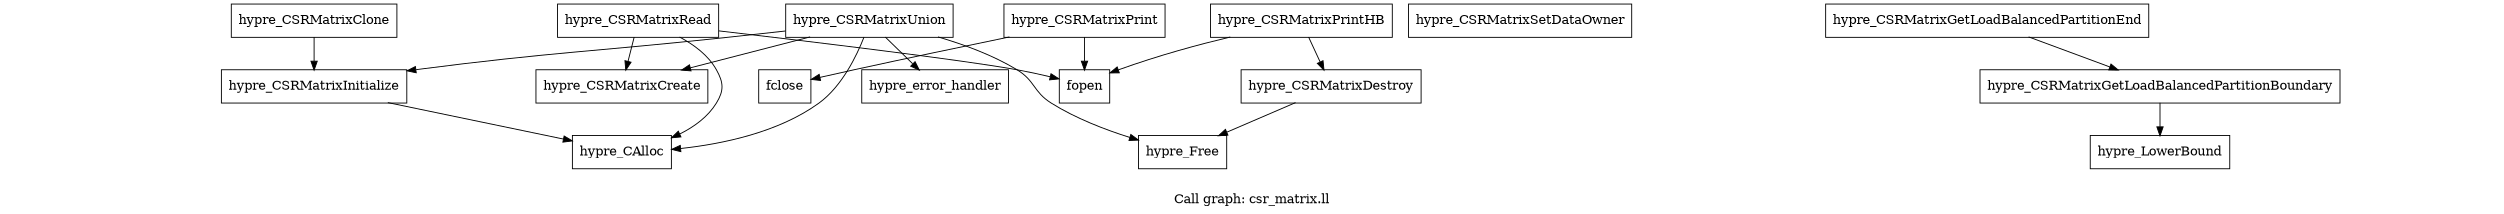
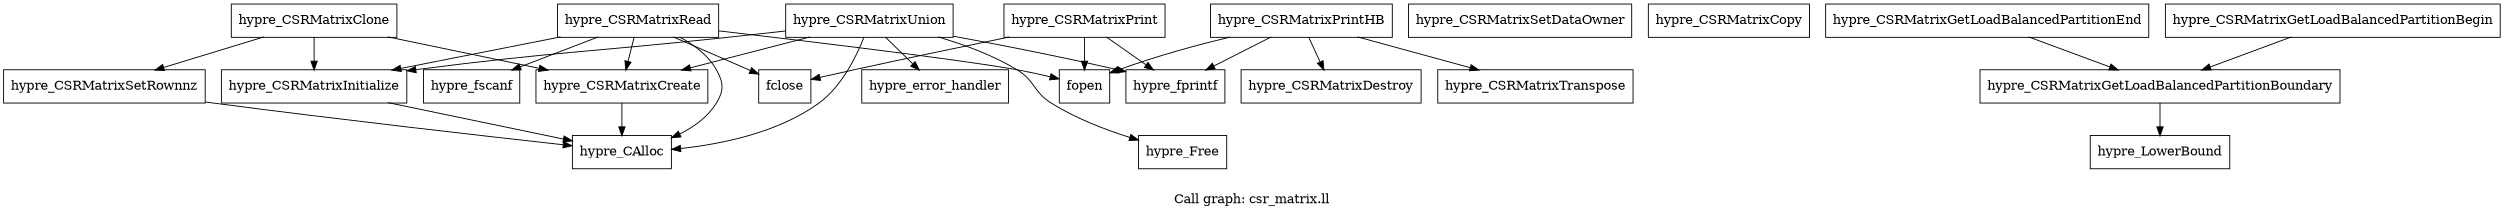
none -> (1729, 21)
none -> (2333, 21)
none -> (456, 51)
none -> (489, 51)
none -> (712, 54)
none -> (104, 86)
none -> (472, 86)
none -> (1175, 86)
none -> (1535, 86)
none -> (622, 115)
(1261, 117) -> none
